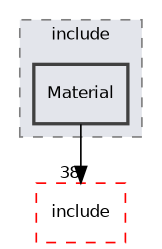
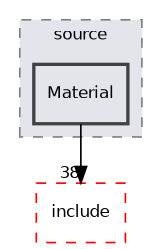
(81, 35) -> (81, 35)
